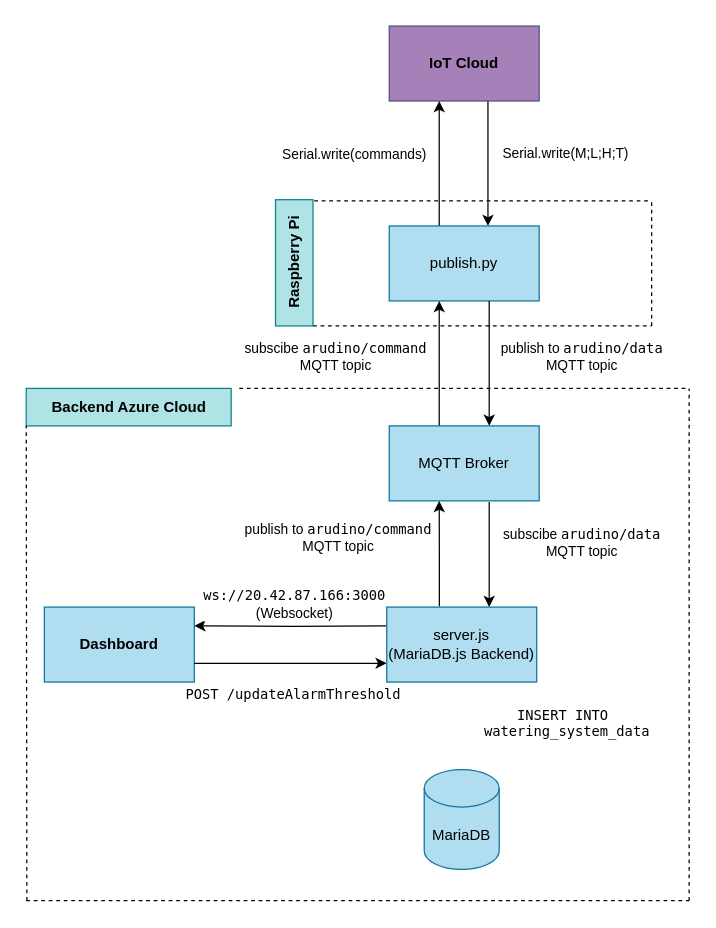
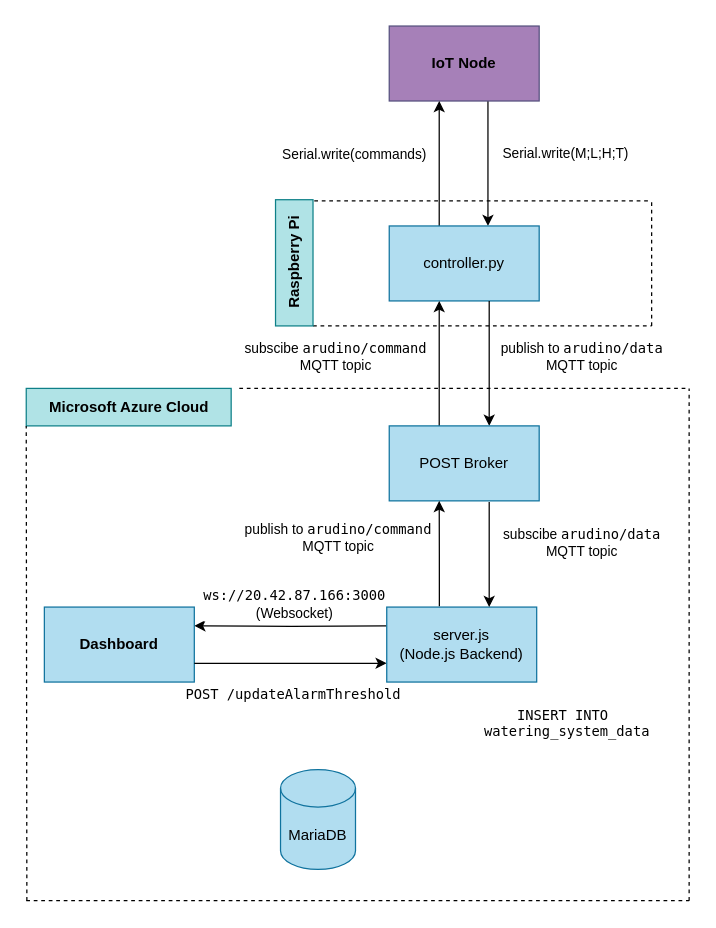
(464, 63) -> (464, 63)
(464, 263) -> (464, 263)
(129, 407) -> (129, 407)
(464, 463) -> (464, 463)
(462, 644) -> (462, 644)
(462, 819) -> (318, 819)
